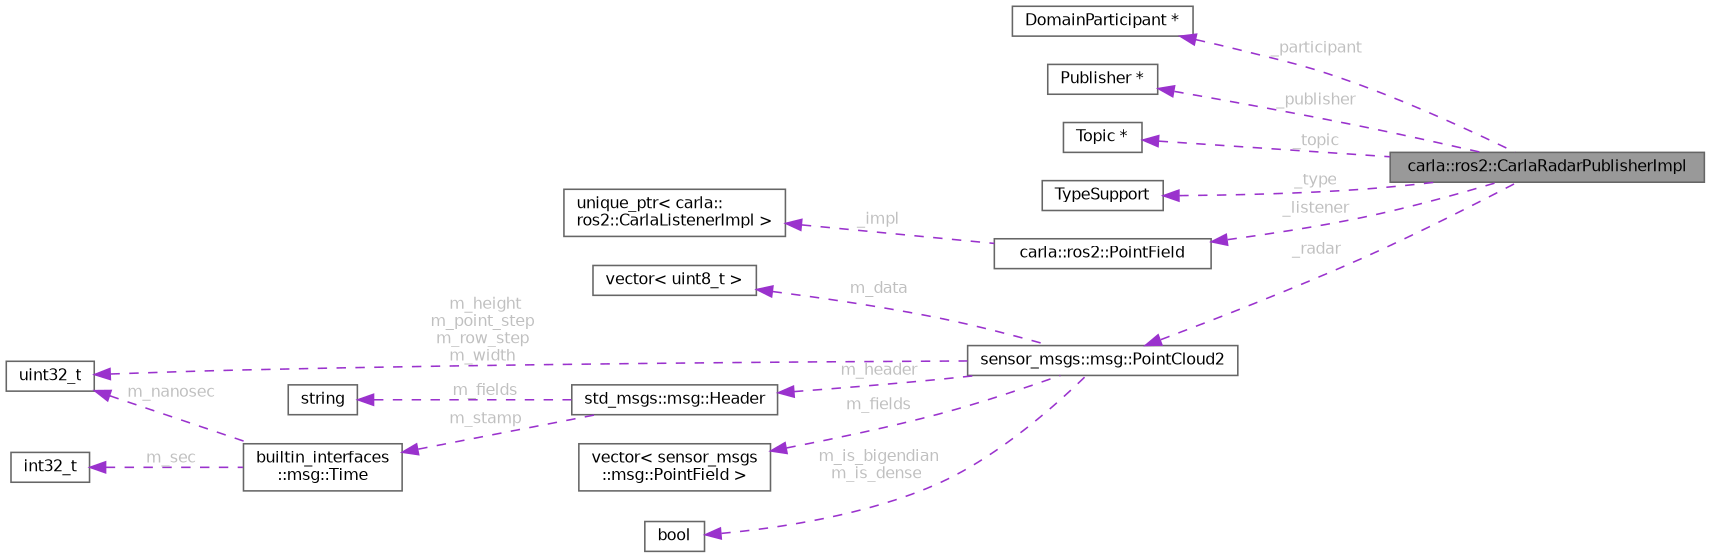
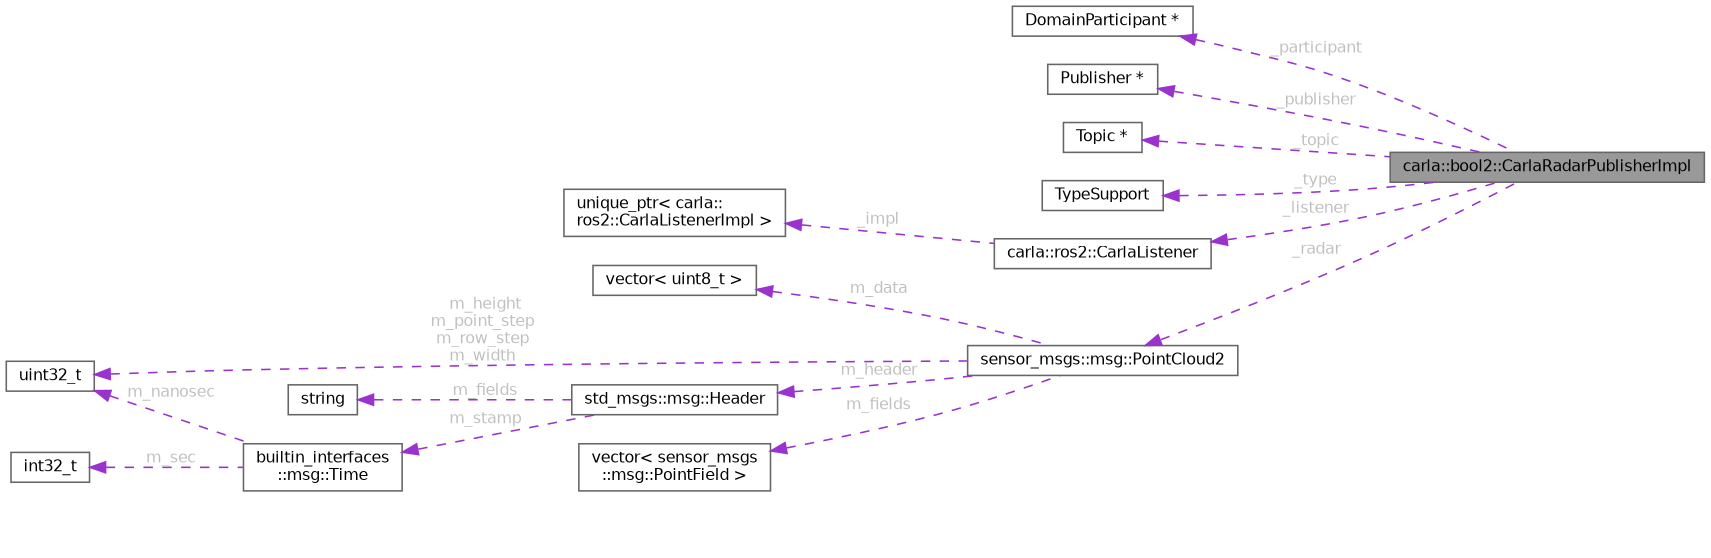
(1547, 167) -> (1547, 167)
(1103, 254) -> (1103, 254)
(675, 536) -> none
